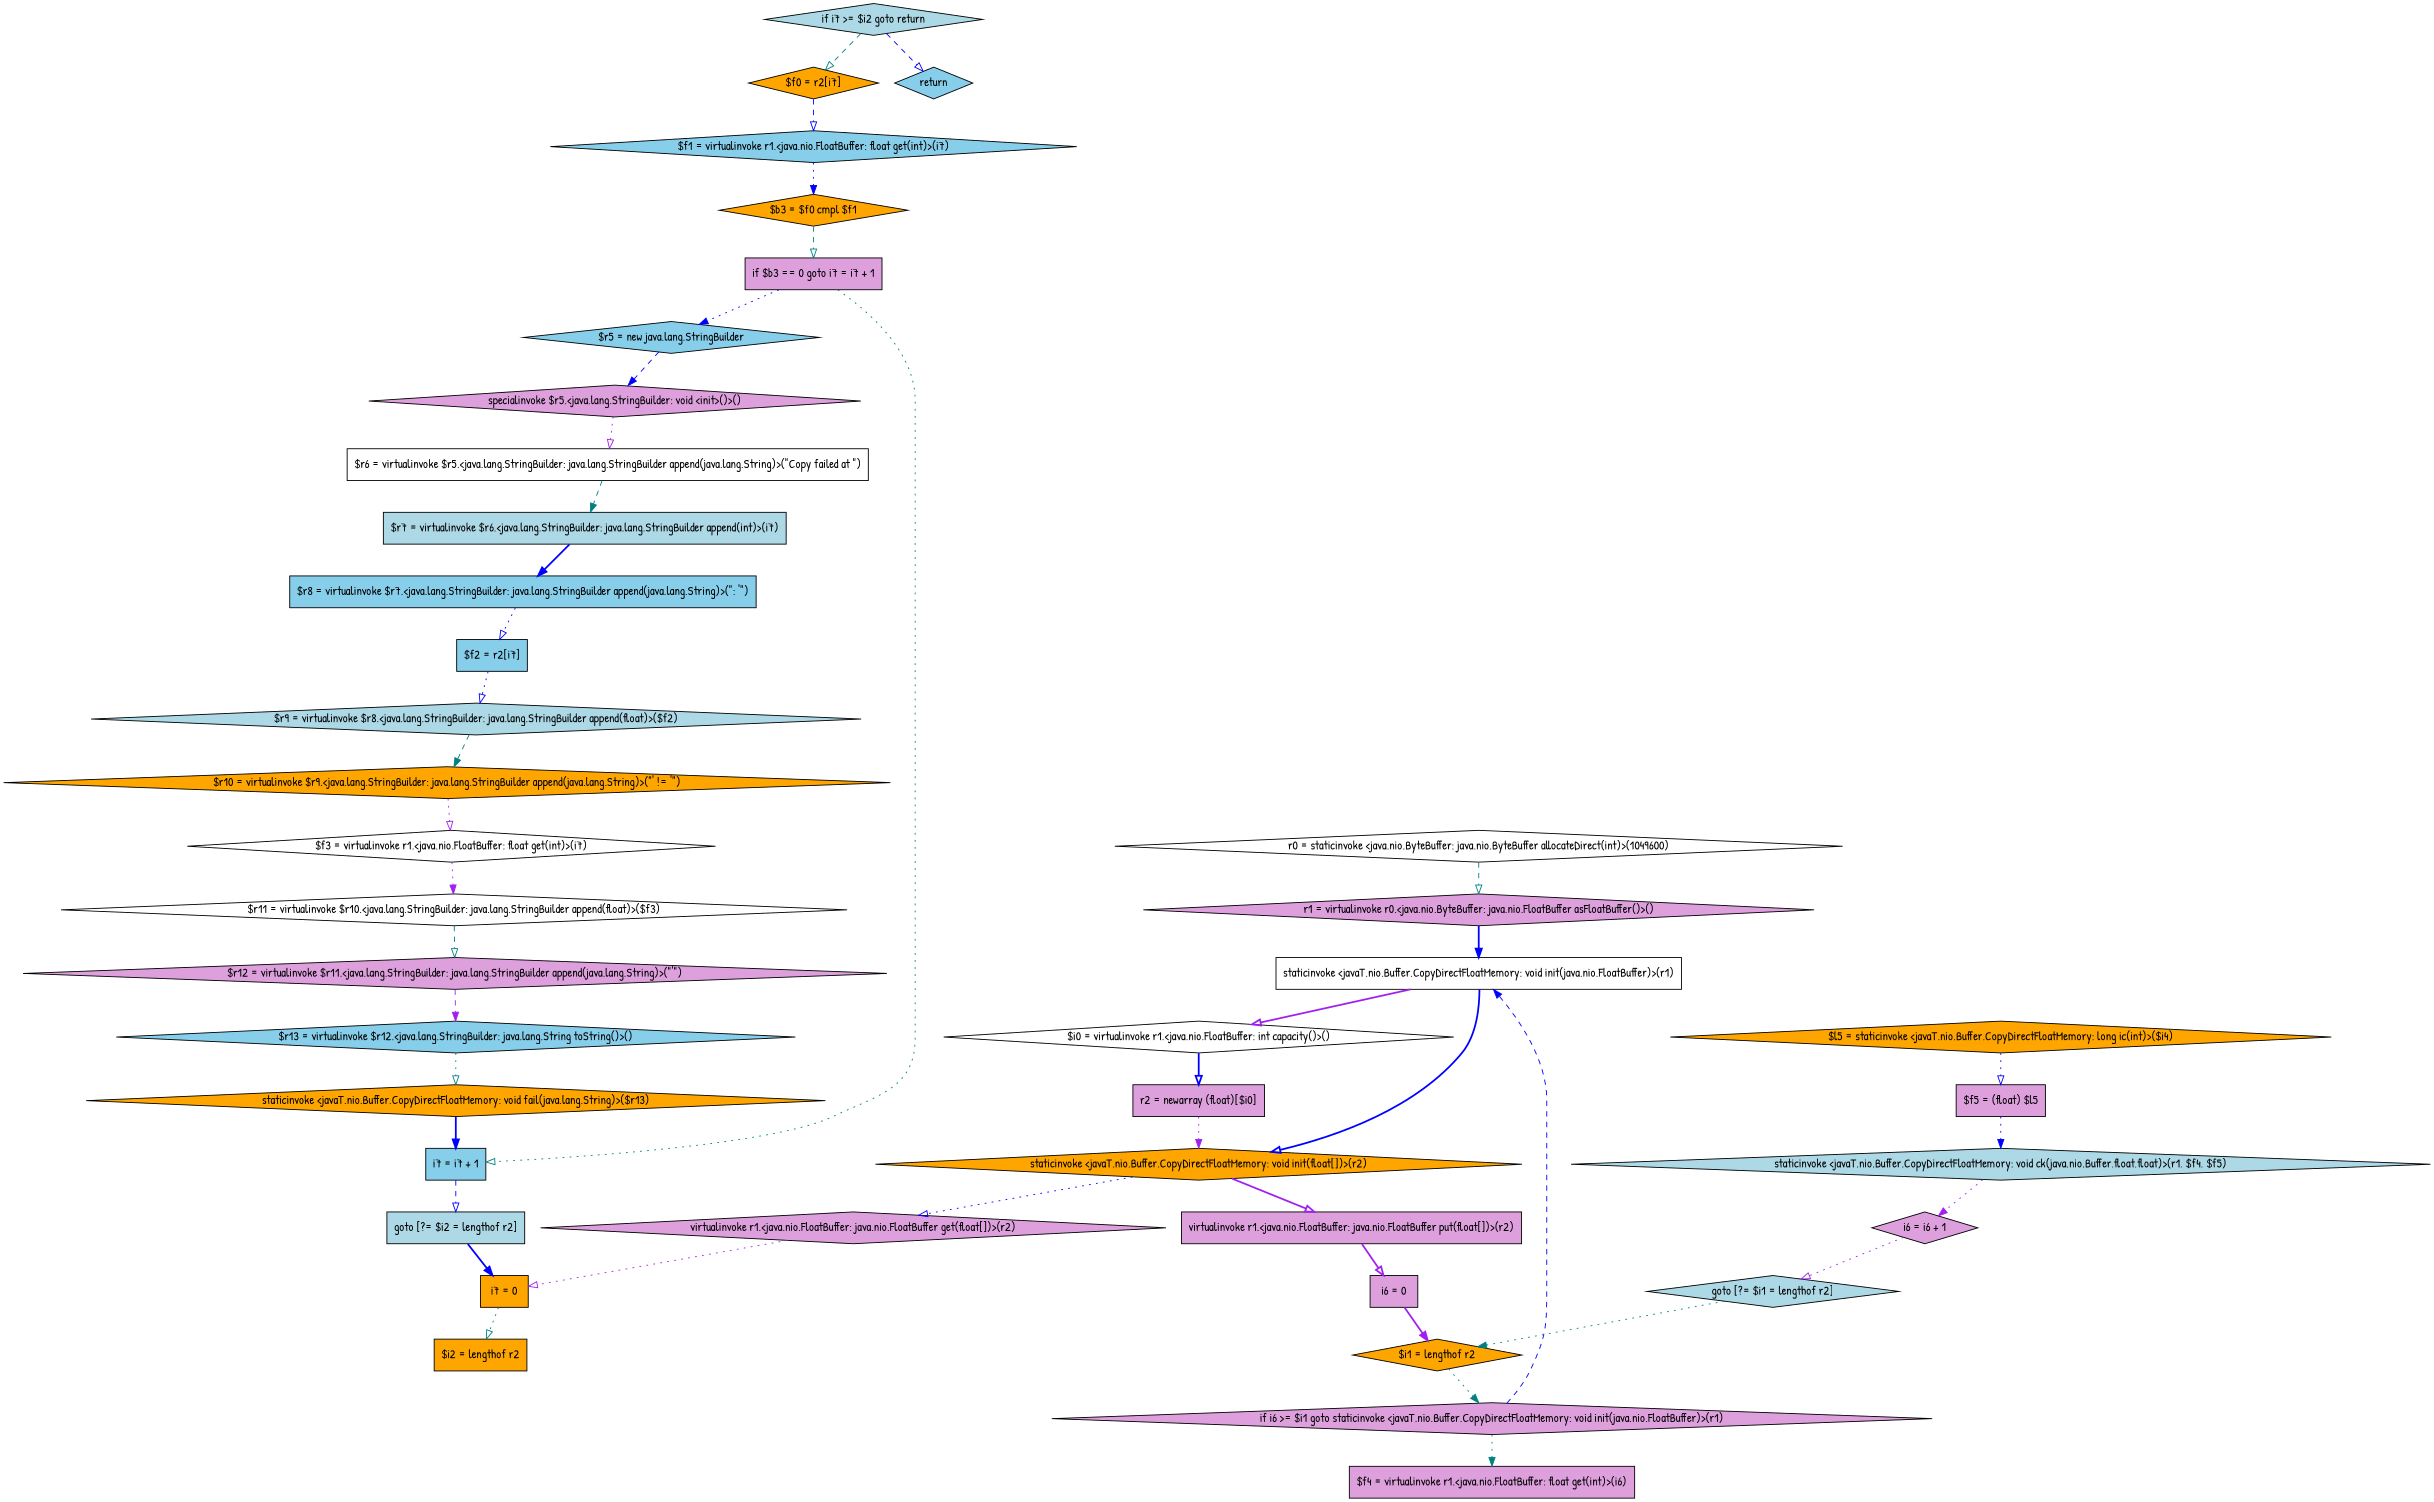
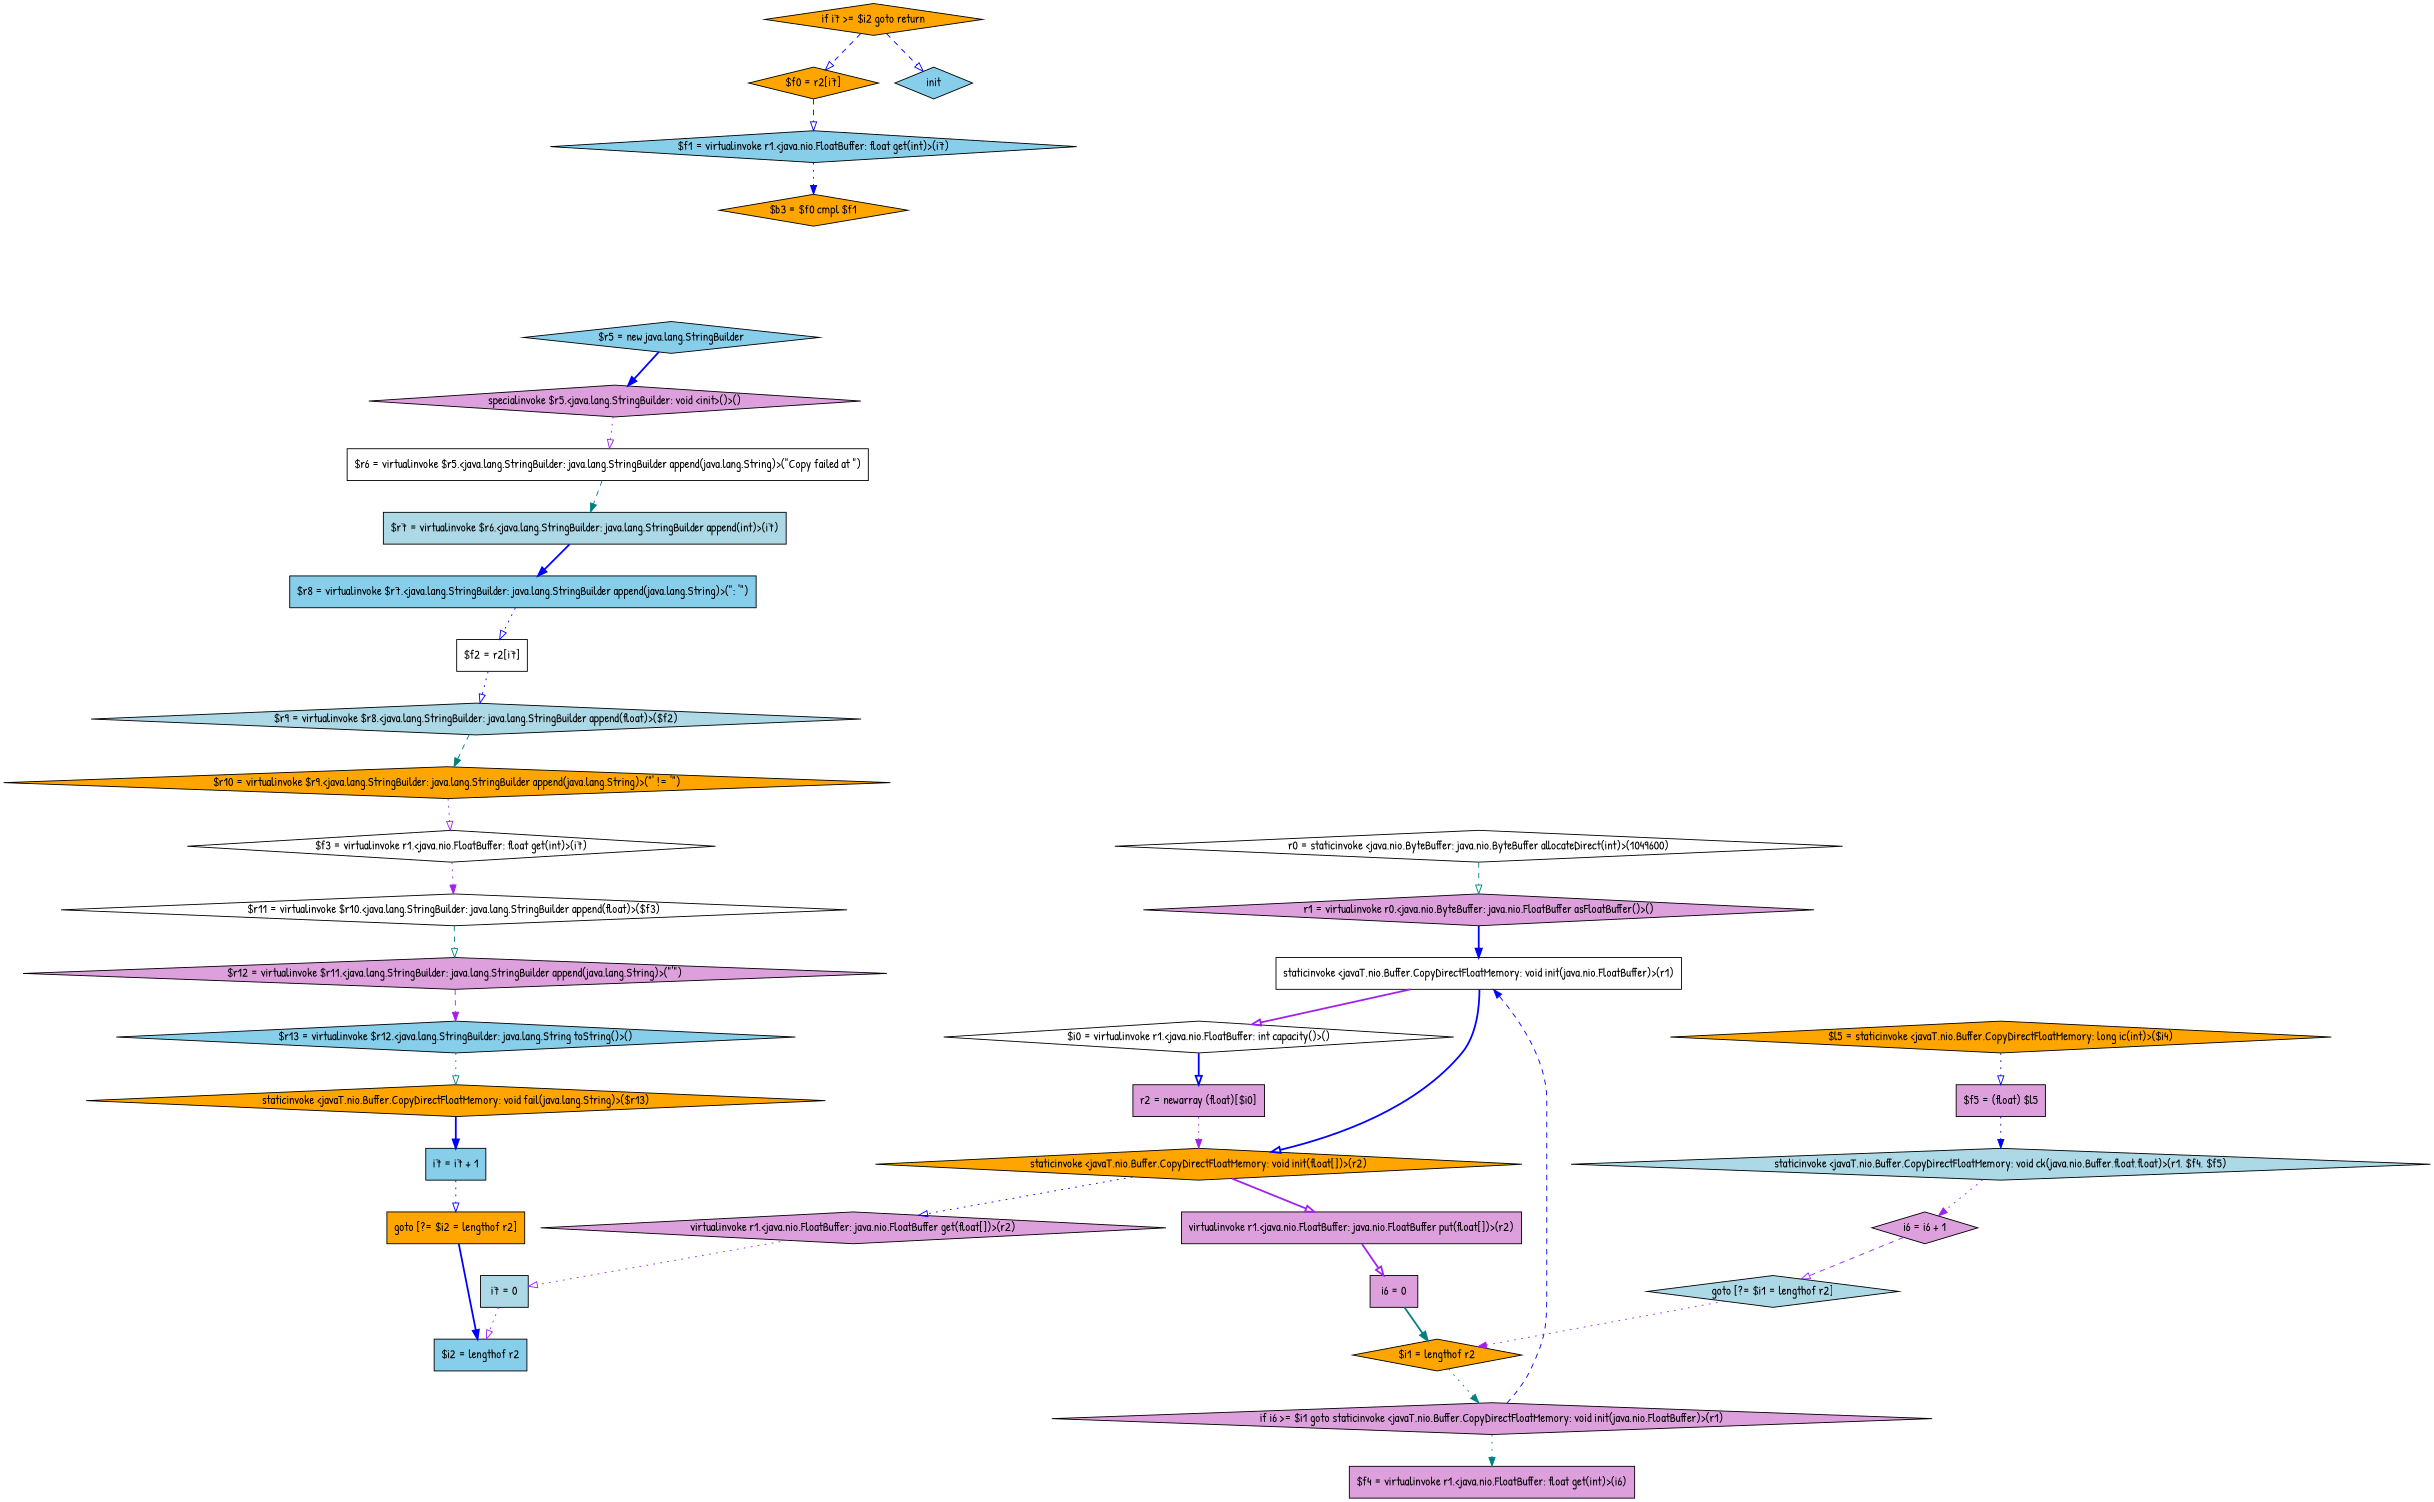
(874, 19) -> (874, 19)
(846, 49) -> (846, 49)
(934, 83) -> (934, 83)
(814, 274) -> none
(646, 366) -> (646, 366)
(492, 655) -> (492, 655)
(456, 1192) -> (456, 1192)
(456, 1228) -> (456, 1228)
(477, 1256) -> (467, 1287)
(1856, 1257) -> (1856, 1257)
(504, 1291) -> (504, 1291)
(494, 1319) -> (494, 1319)
(1414, 1320) -> (1414, 1320)
(1605, 1323) -> (1605, 1323)
(481, 1355) -> (481, 1355)
